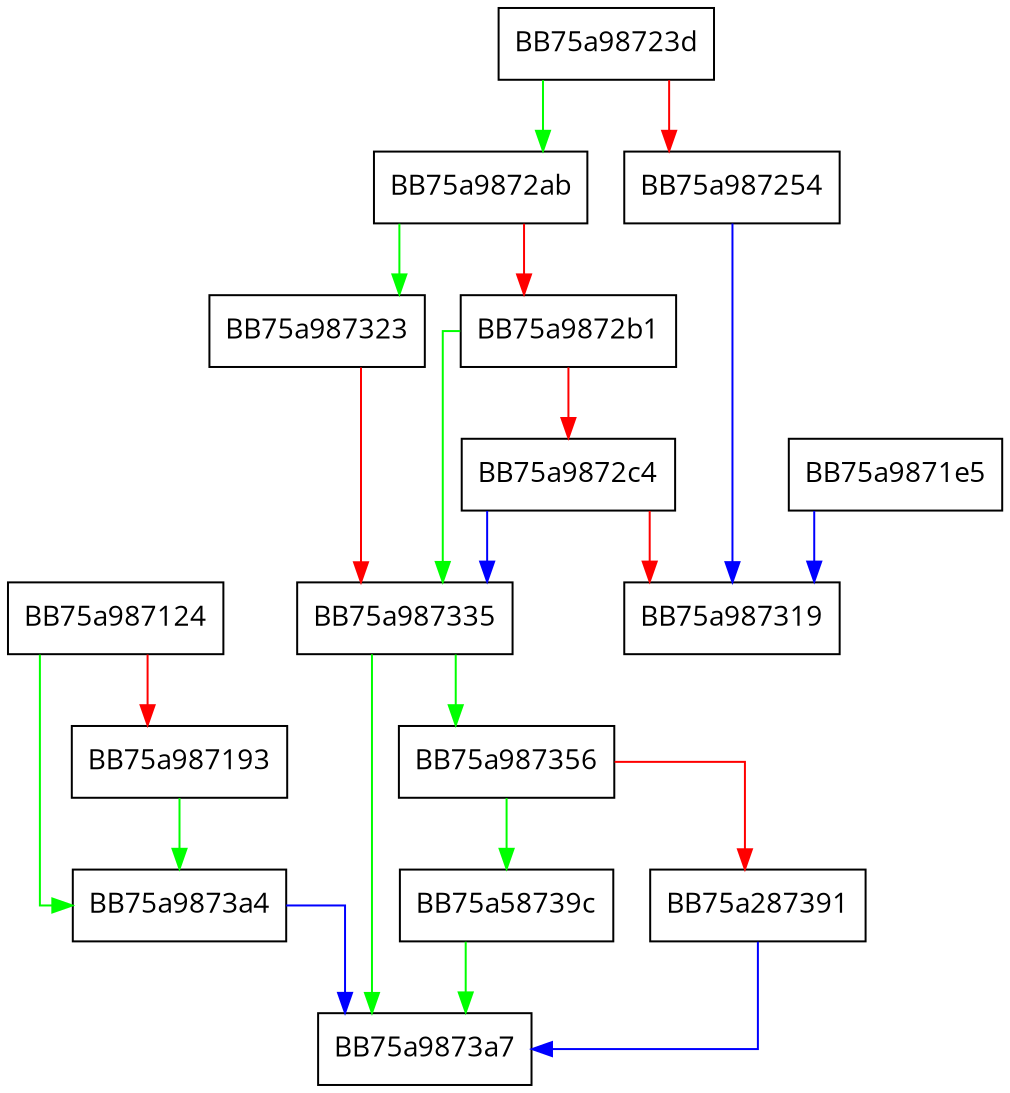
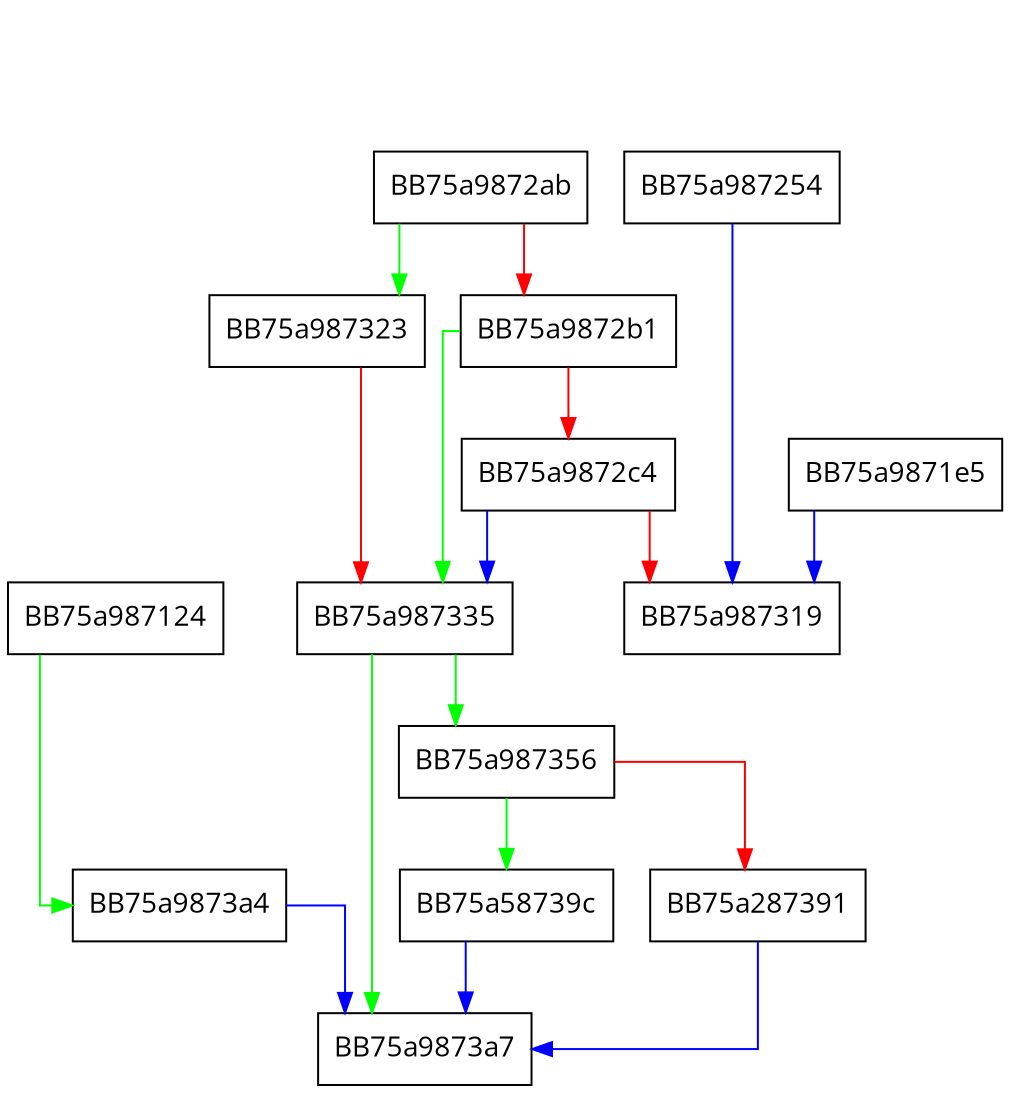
(606, 44) -> none
(180, 762) -> none
(466, 967) -> (466, 967)
